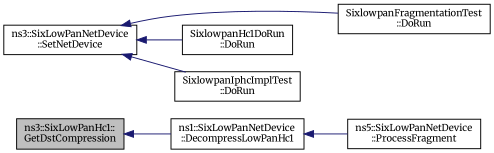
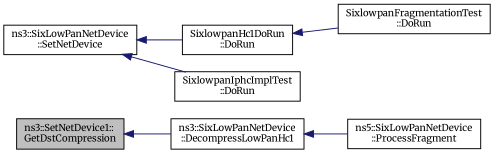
(234, 12) -> (320, 30)
(70, 134) -> (70, 134)
(238, 134) -> (238, 134)
